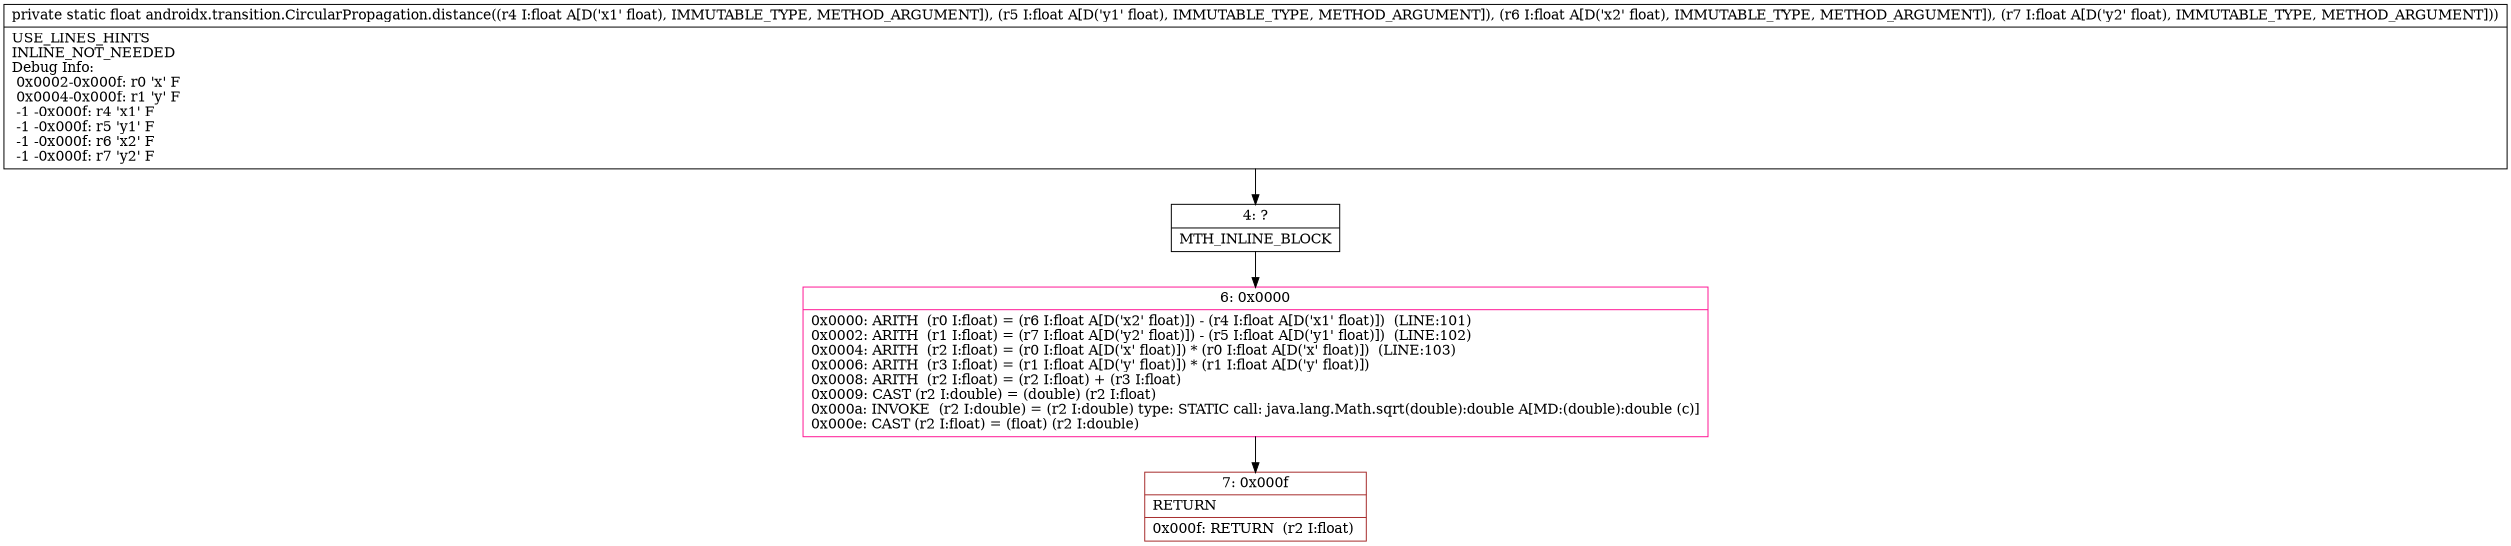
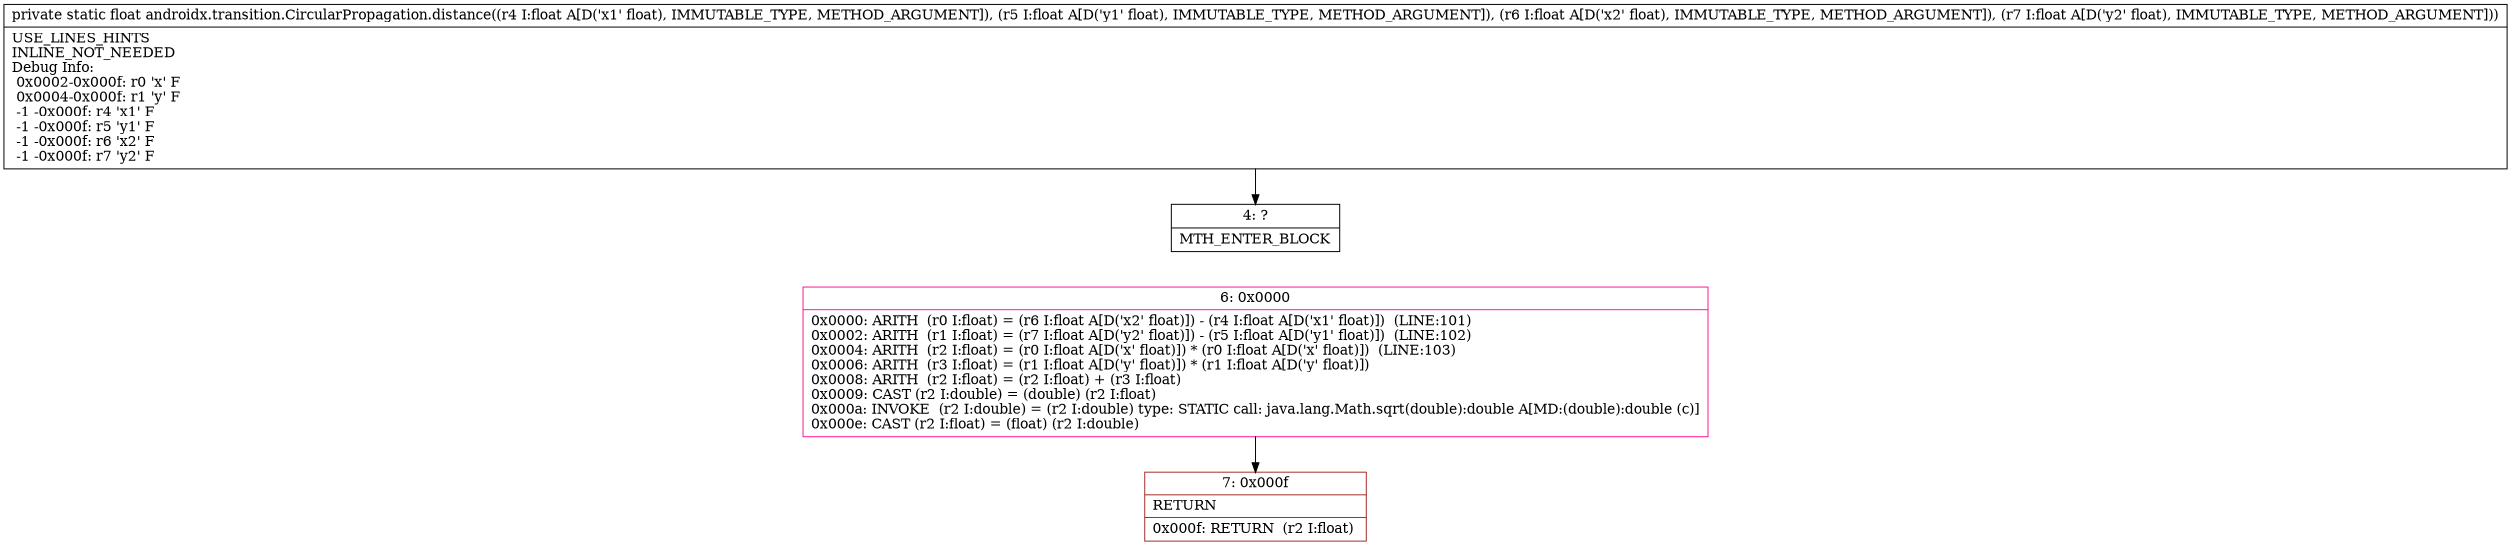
(1256, 239) -> (1255, 239)
(1256, 264) -> none
